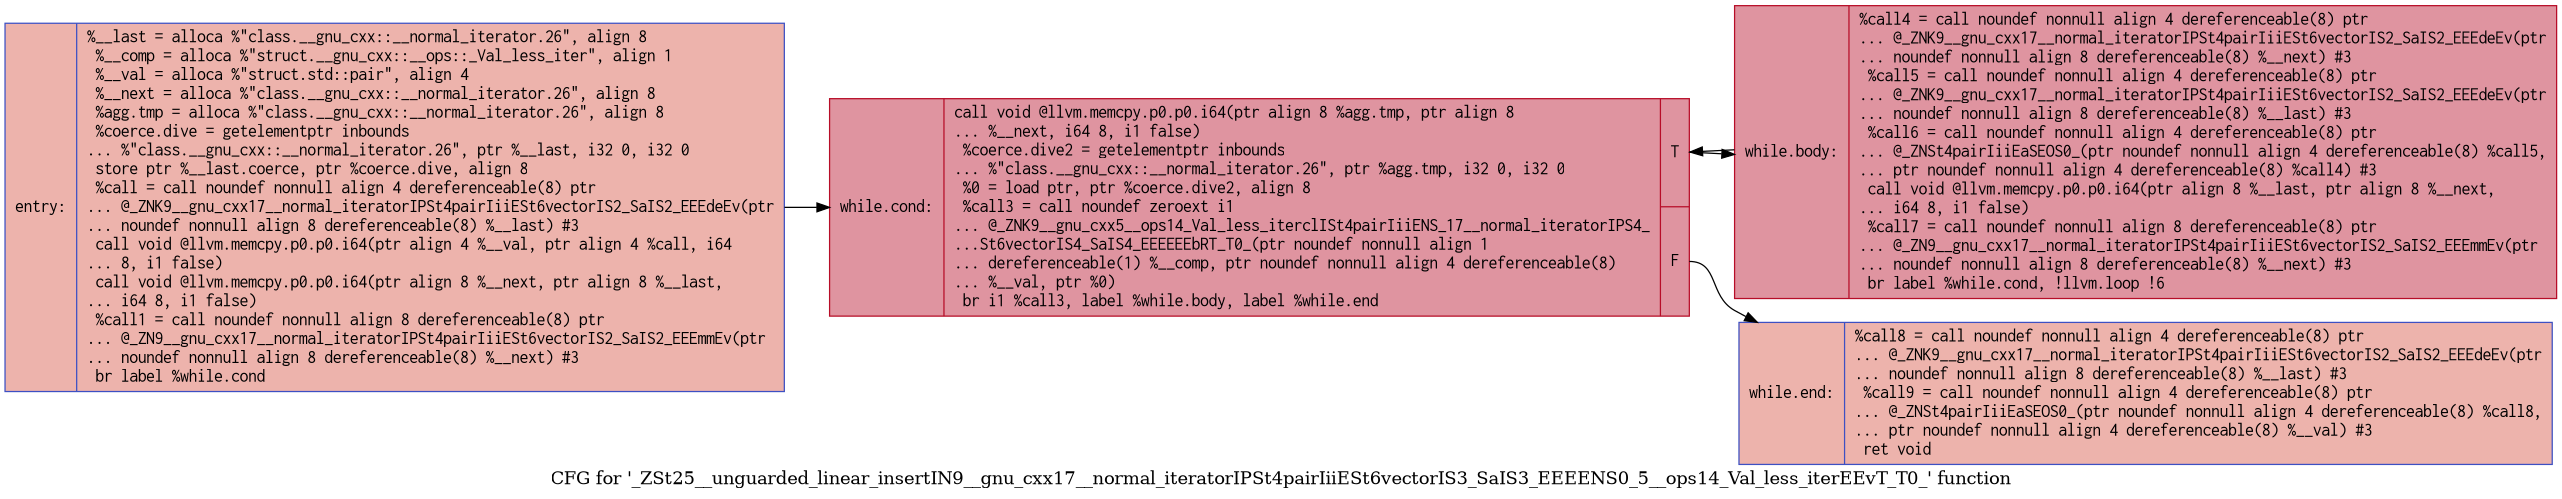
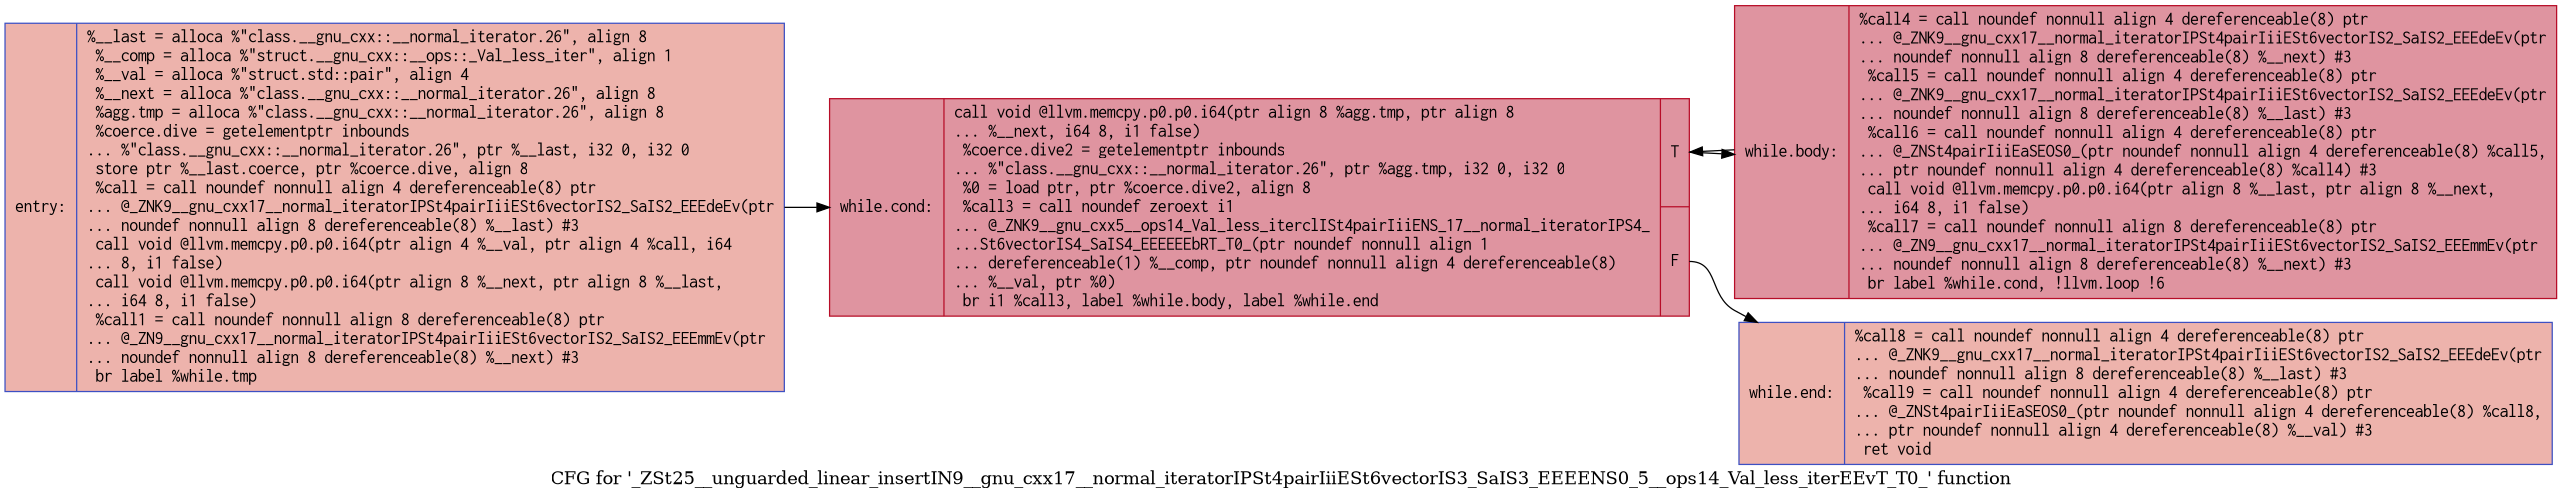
(176, 376) -> (172, 376)
